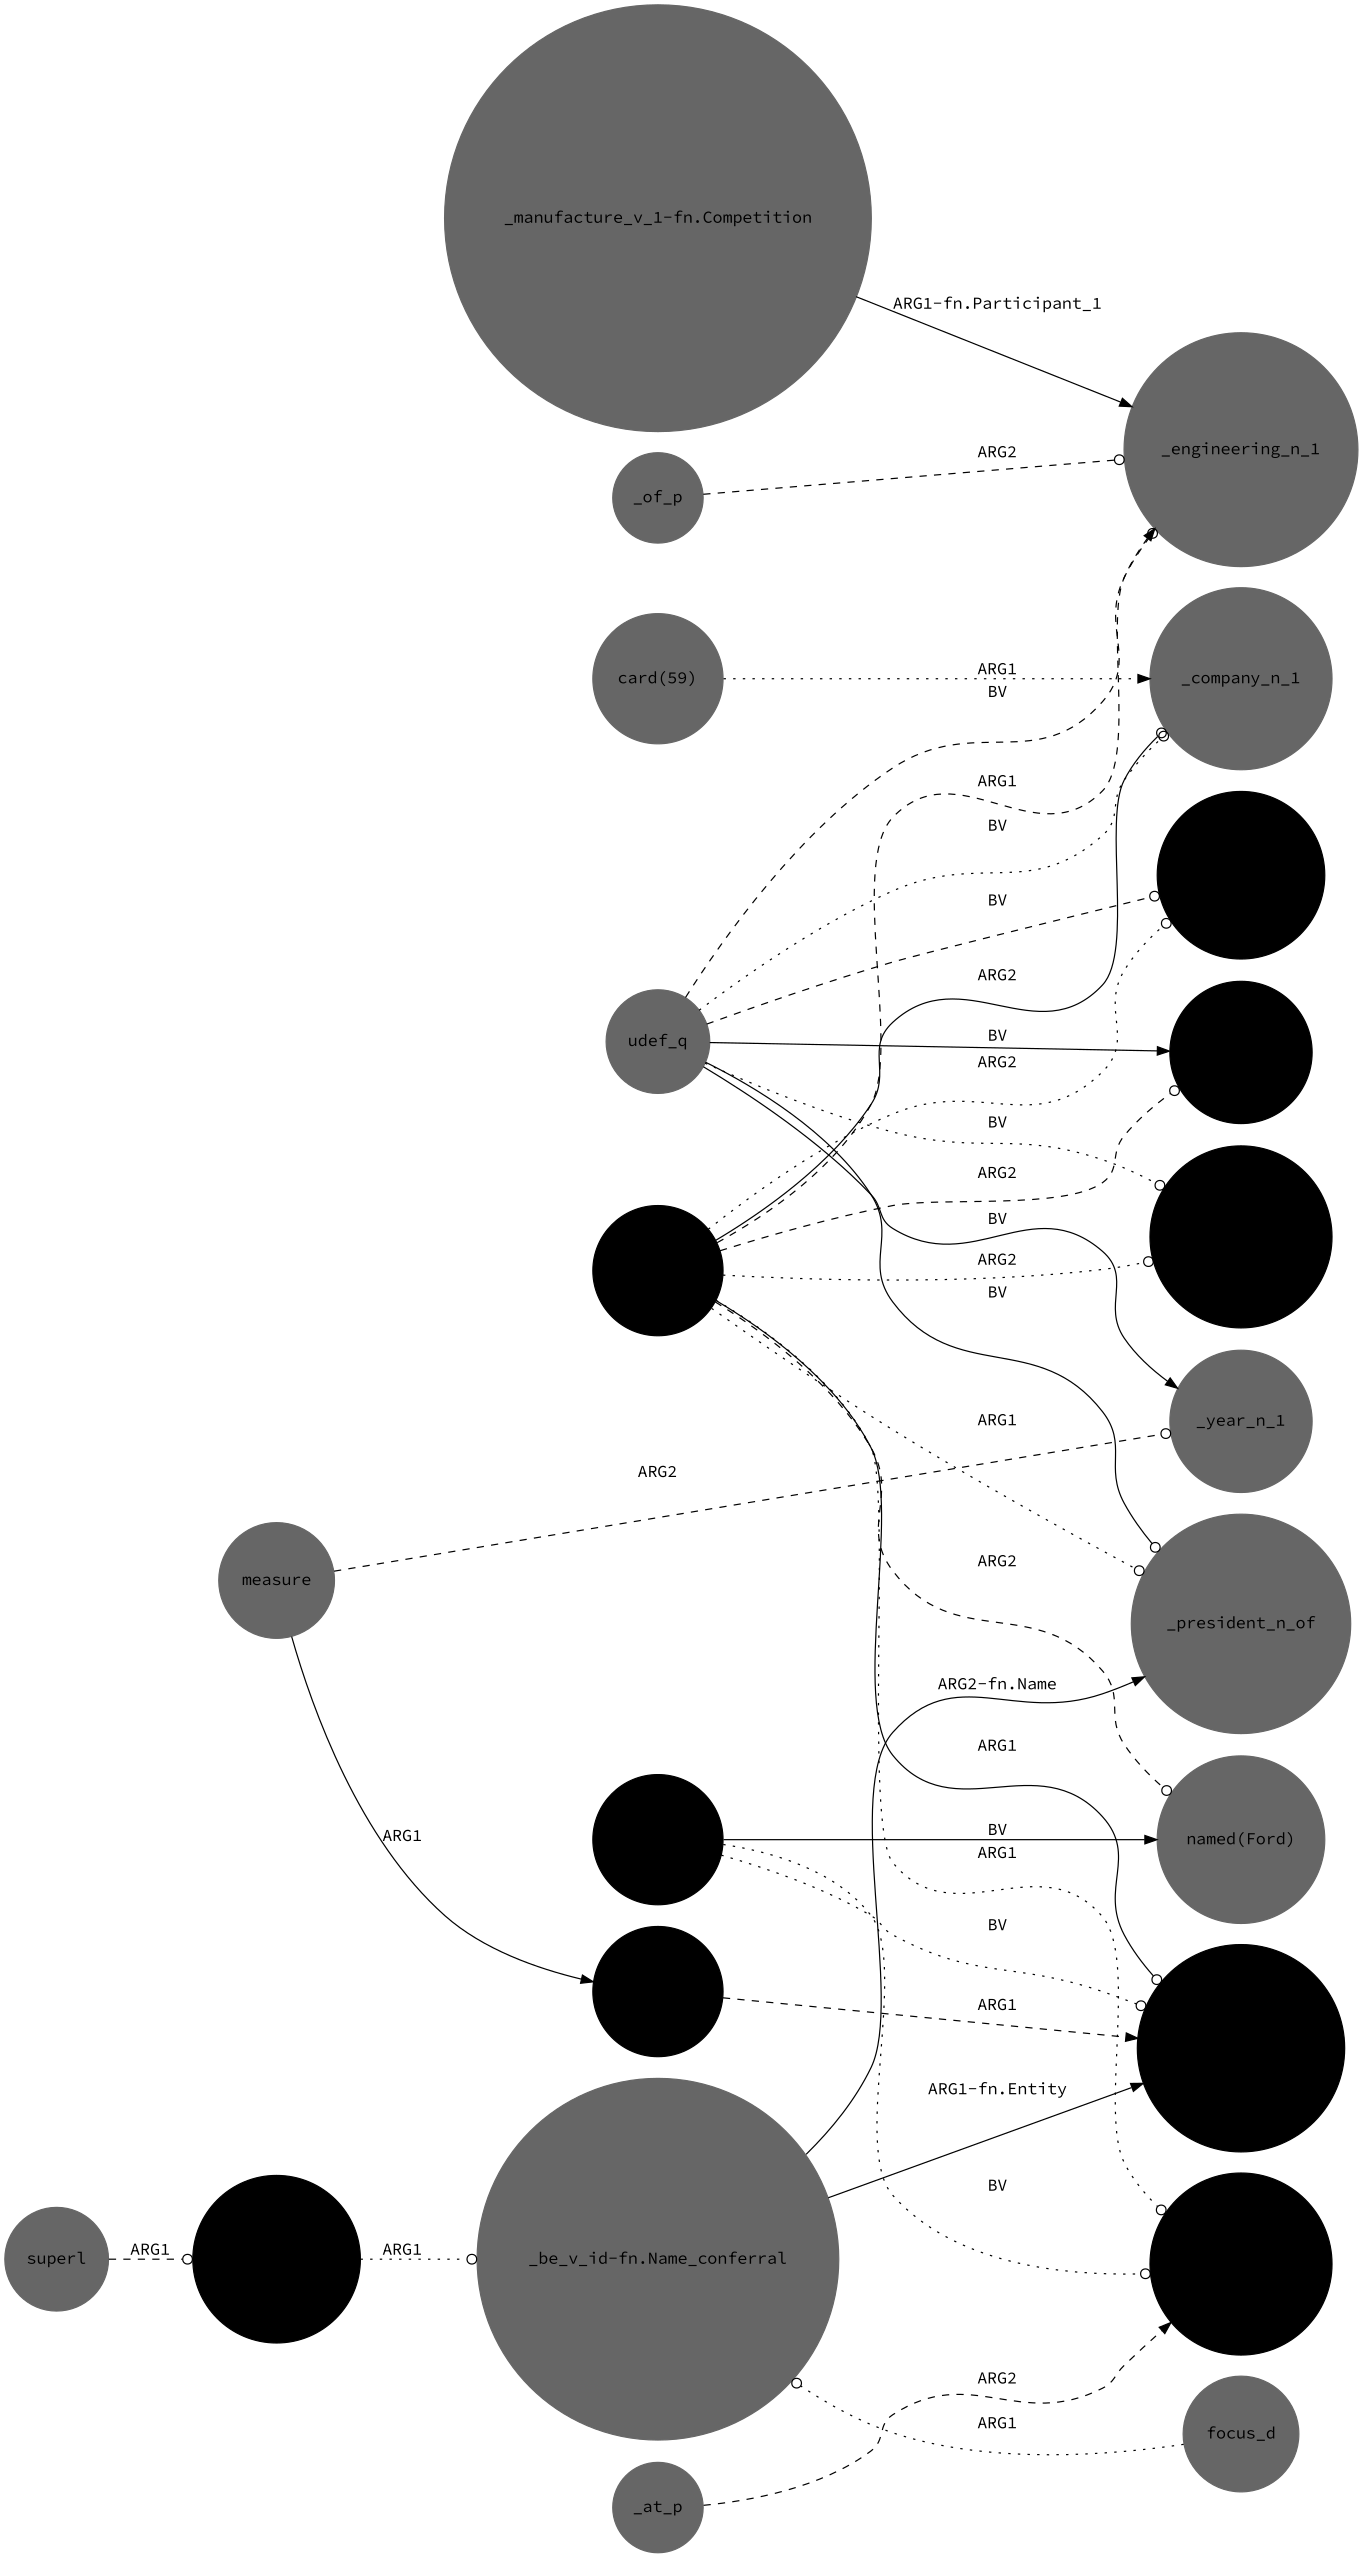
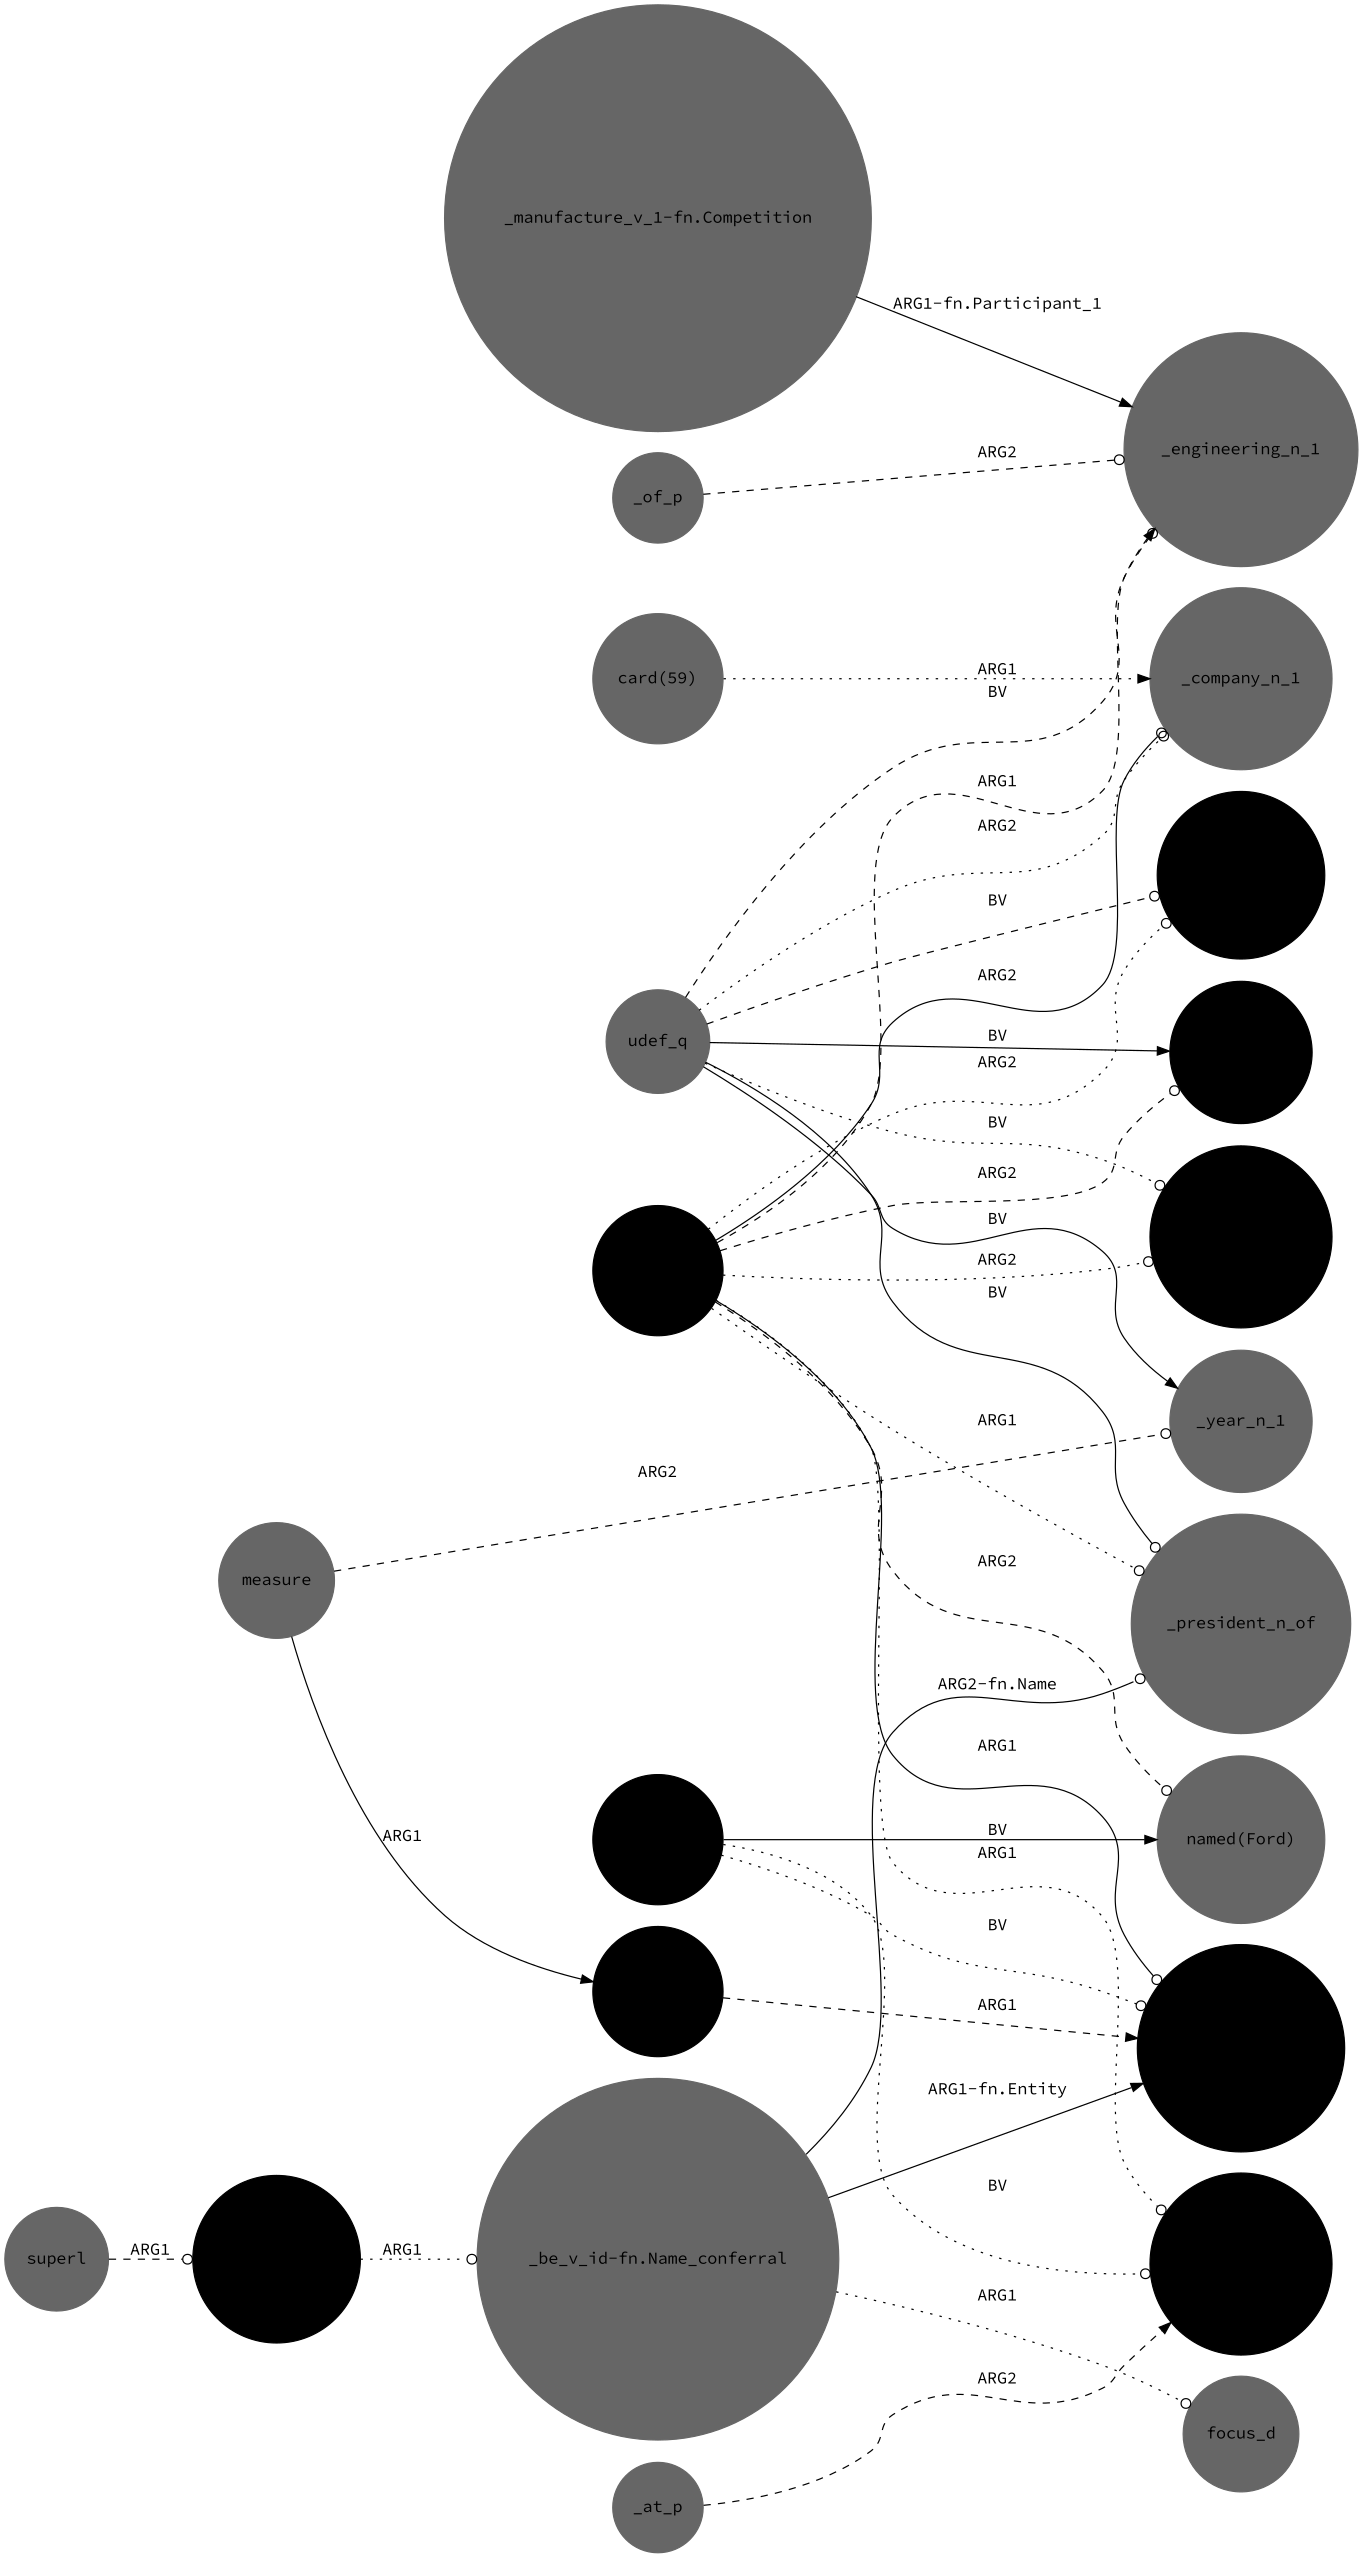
(998, 826) -> (998, 826)
(873, 1826) -> (873, 1826)
(986, 2451) -> (1012, 2336)
